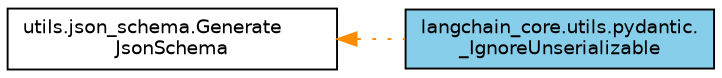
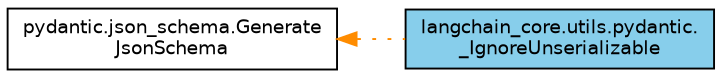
(172, 39) -> (172, 39)
